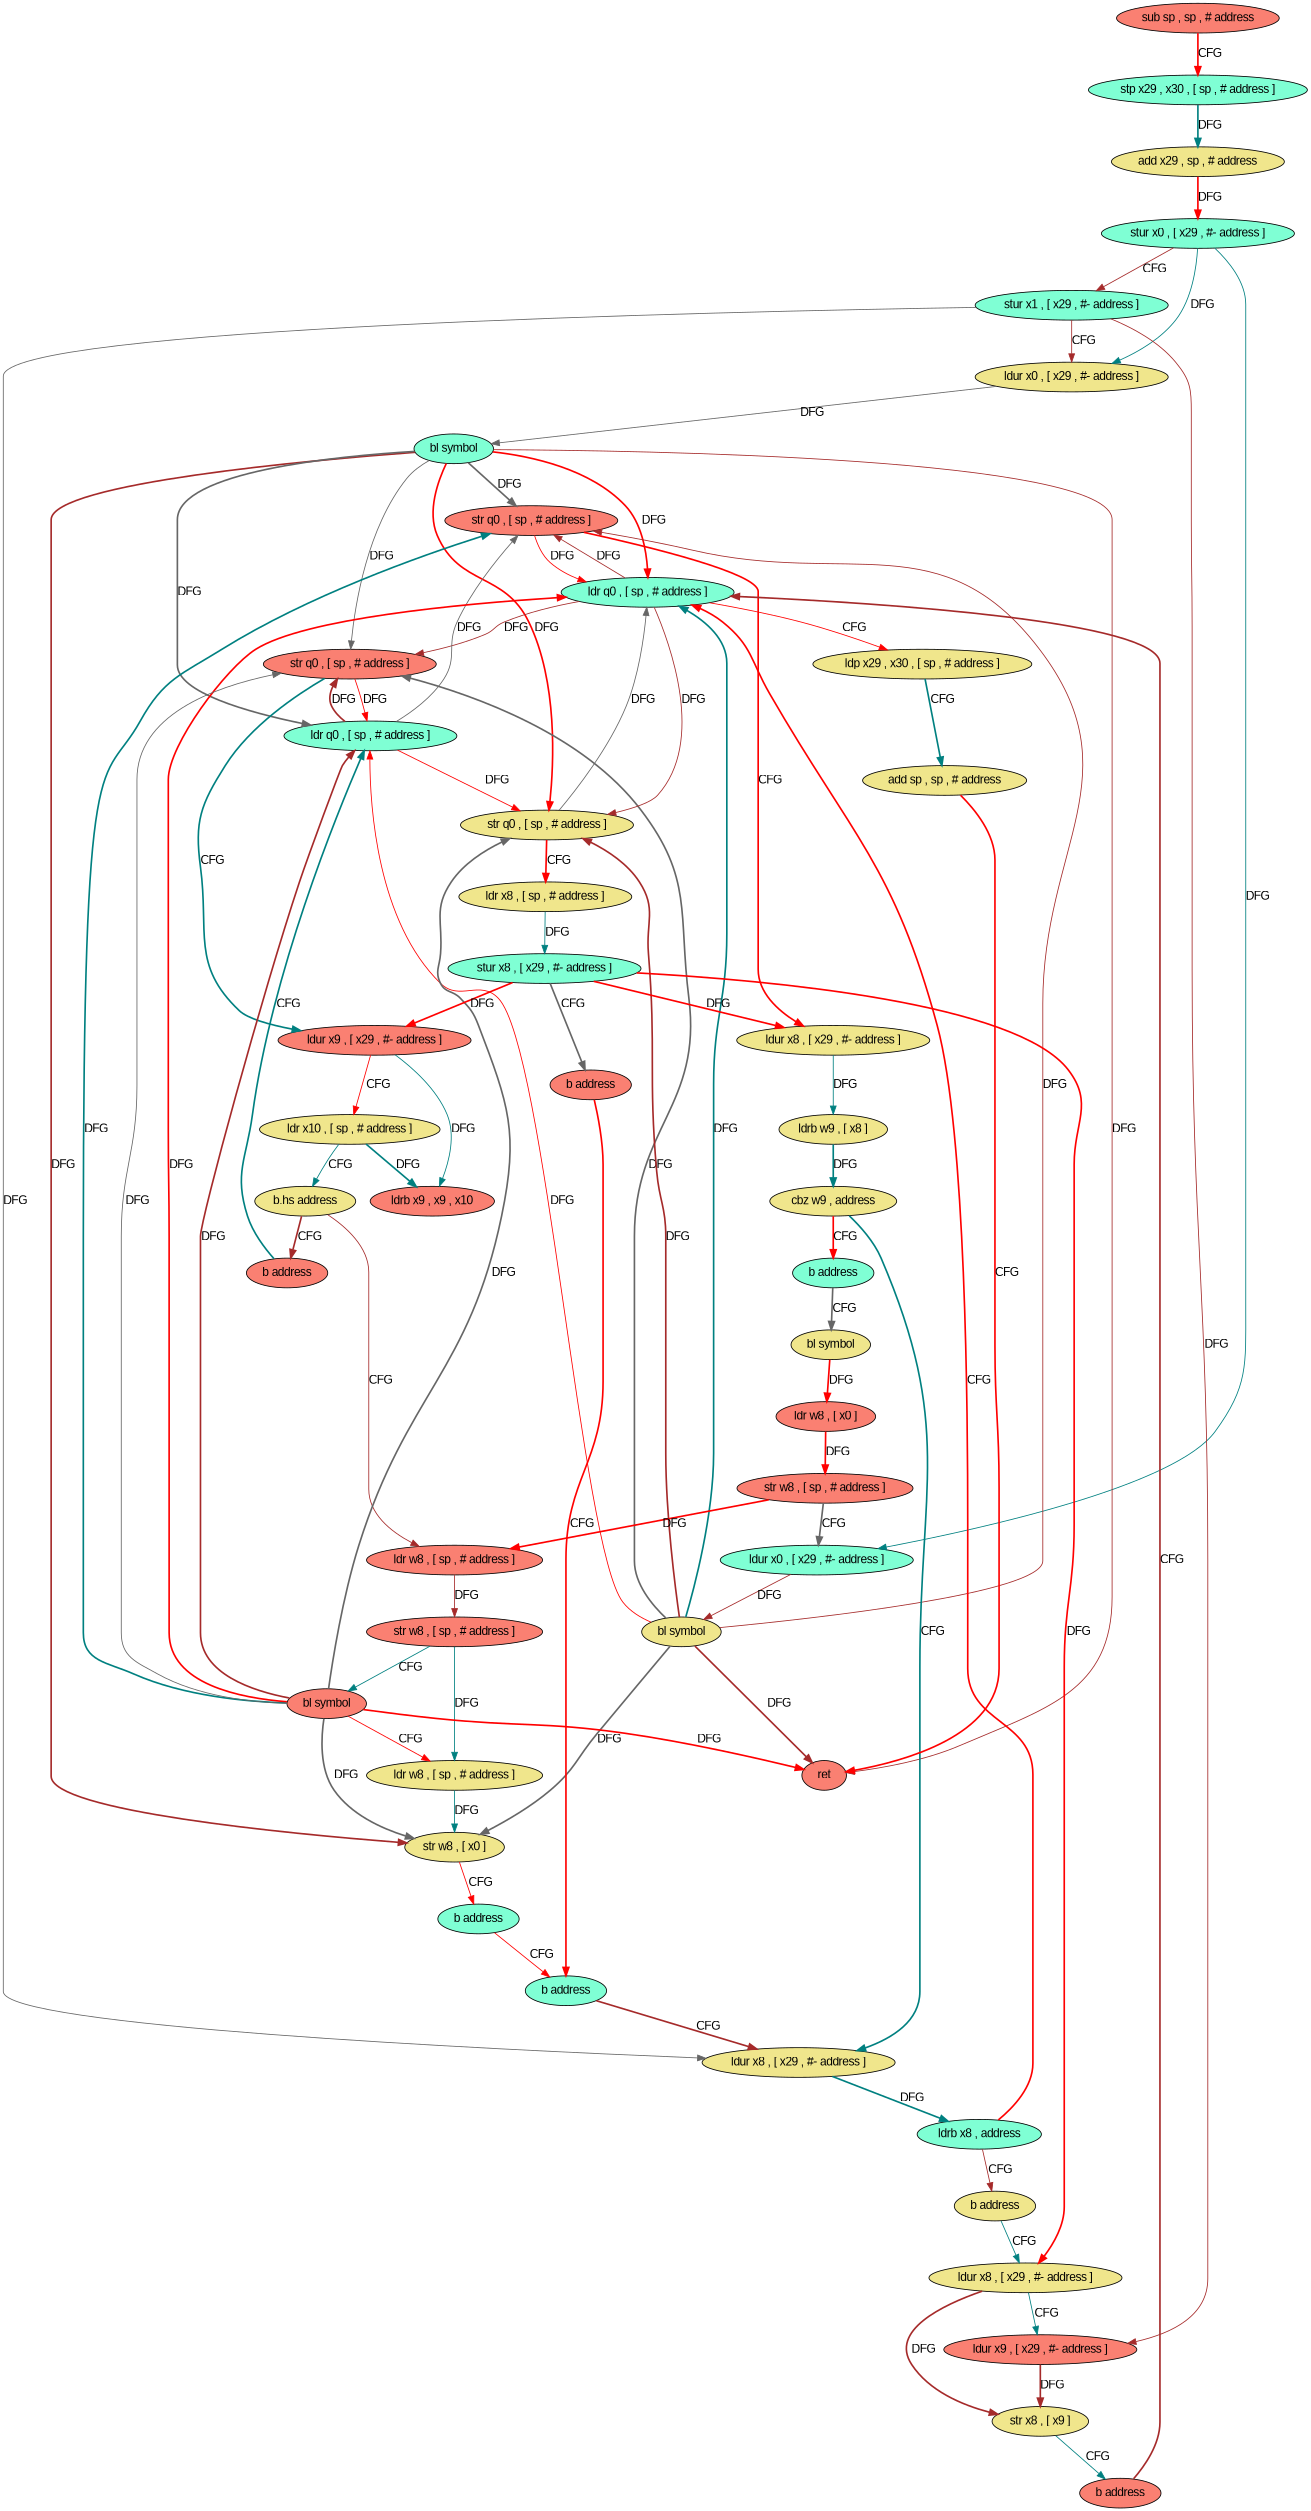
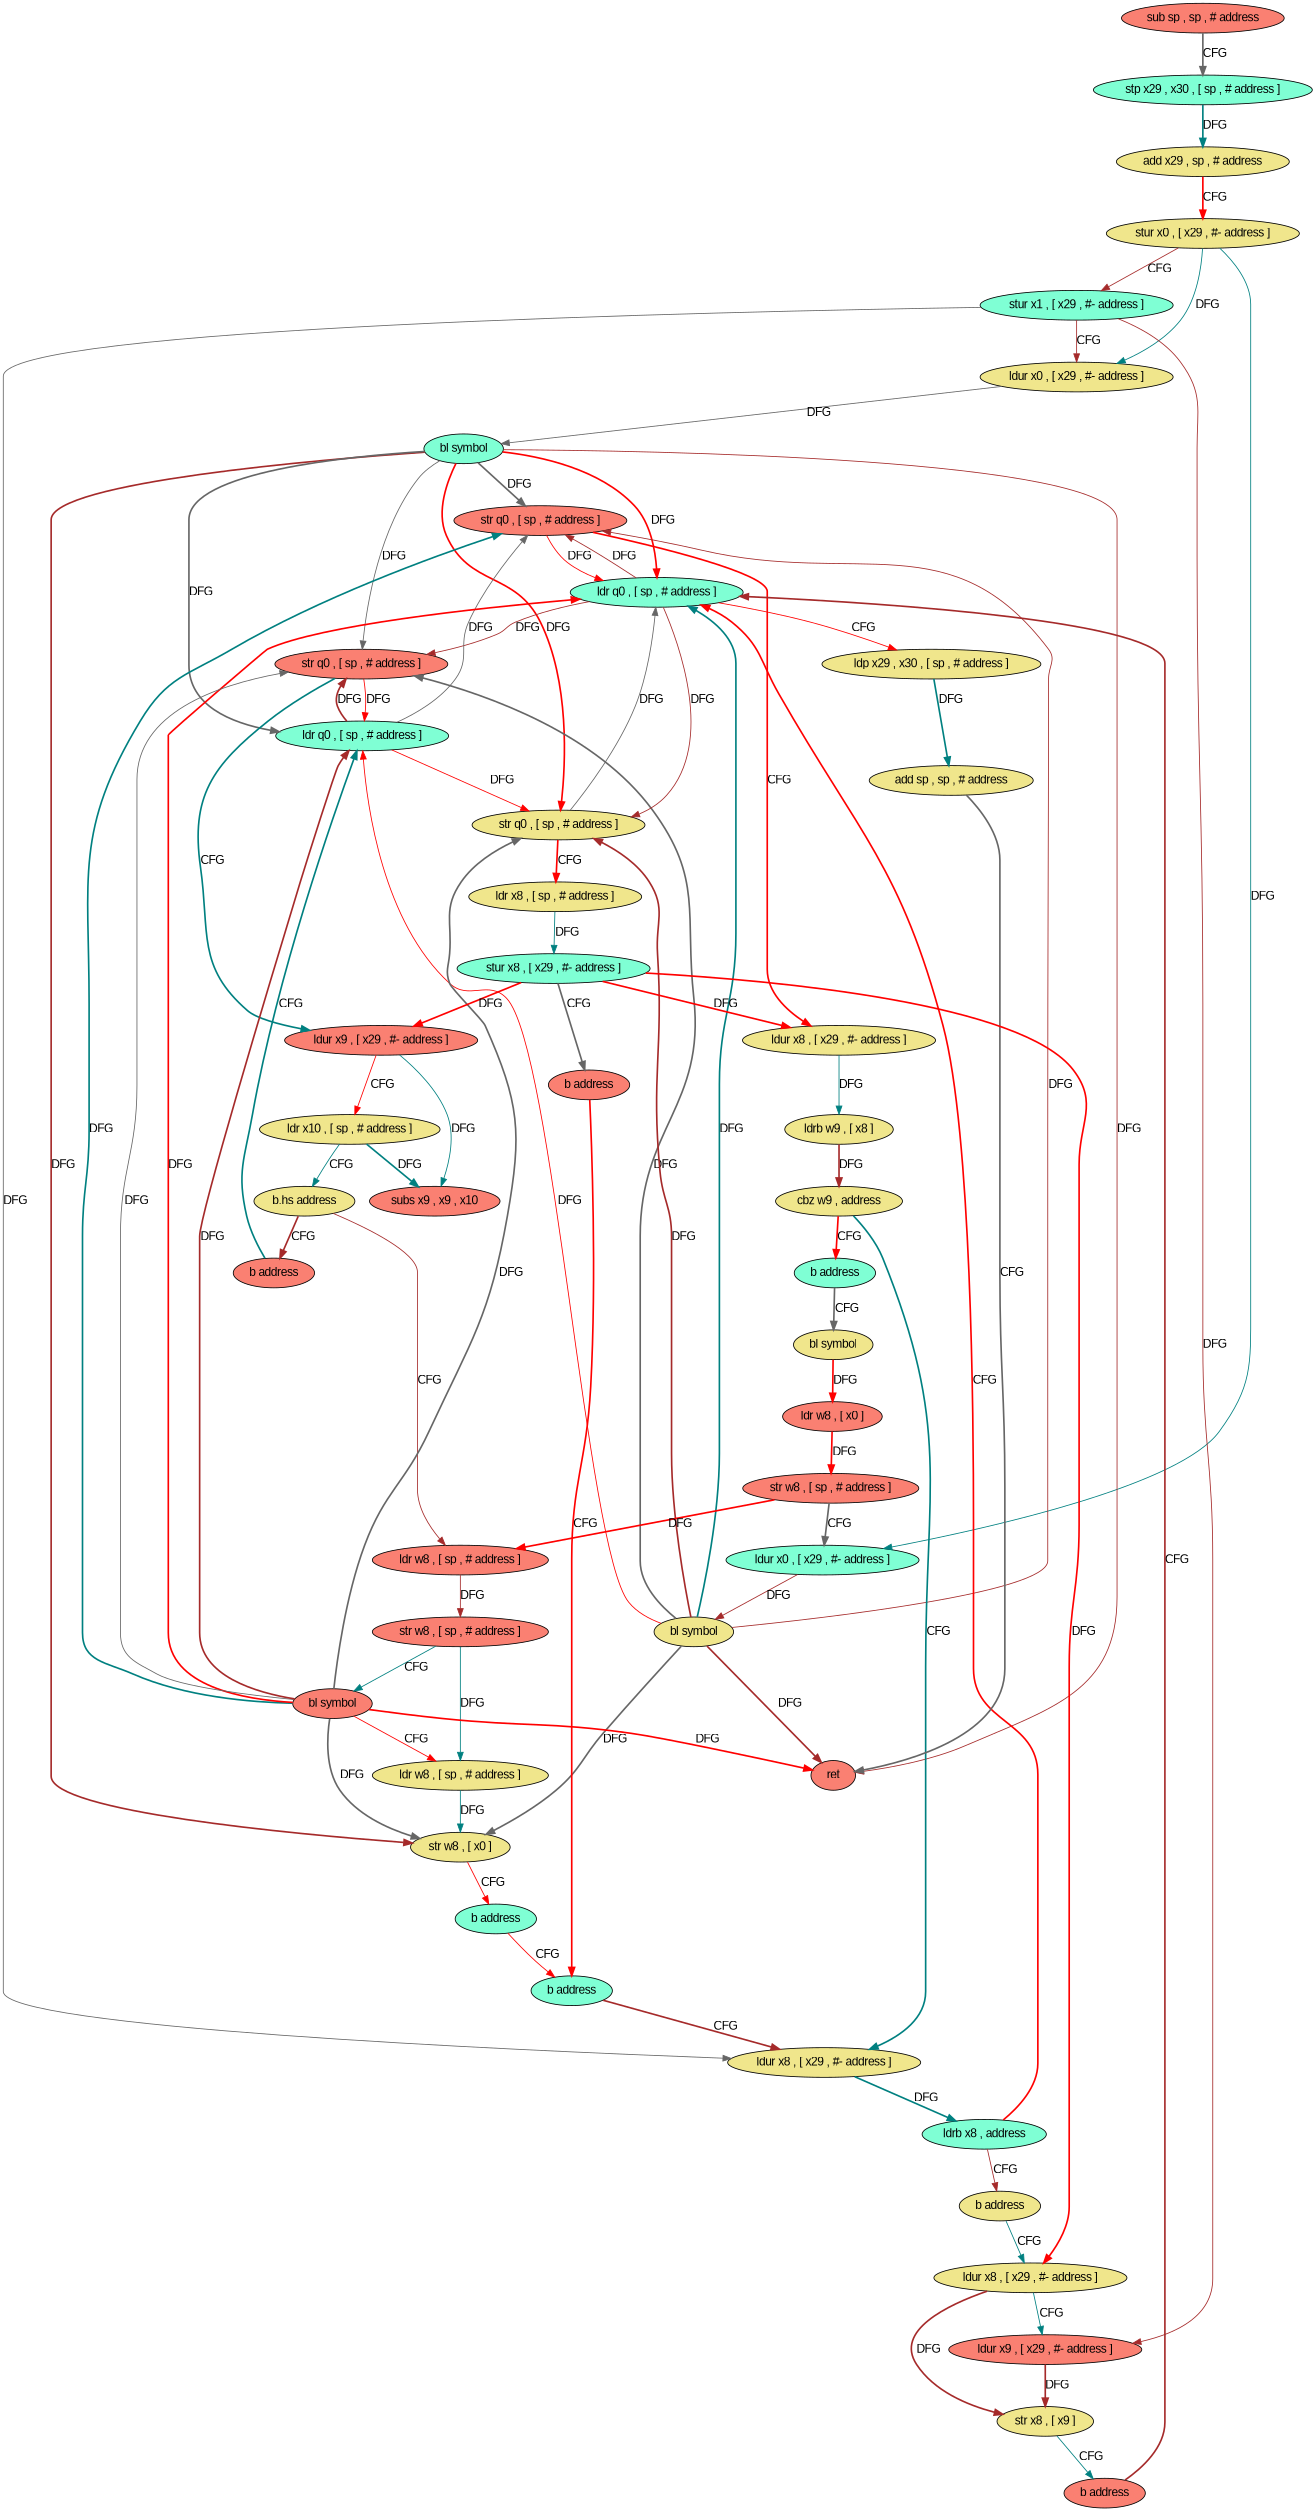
(1198, 50) -> (1203, 50)
(1210, 198) -> (1215, 198)
(1198, 233) -> (1203, 233)
(943, 700) -> (951, 700)
(833, 1161) -> (839, 1161)
(432, 1201) -> (435, 1201)
(995, 1322) -> (1000, 1321)
